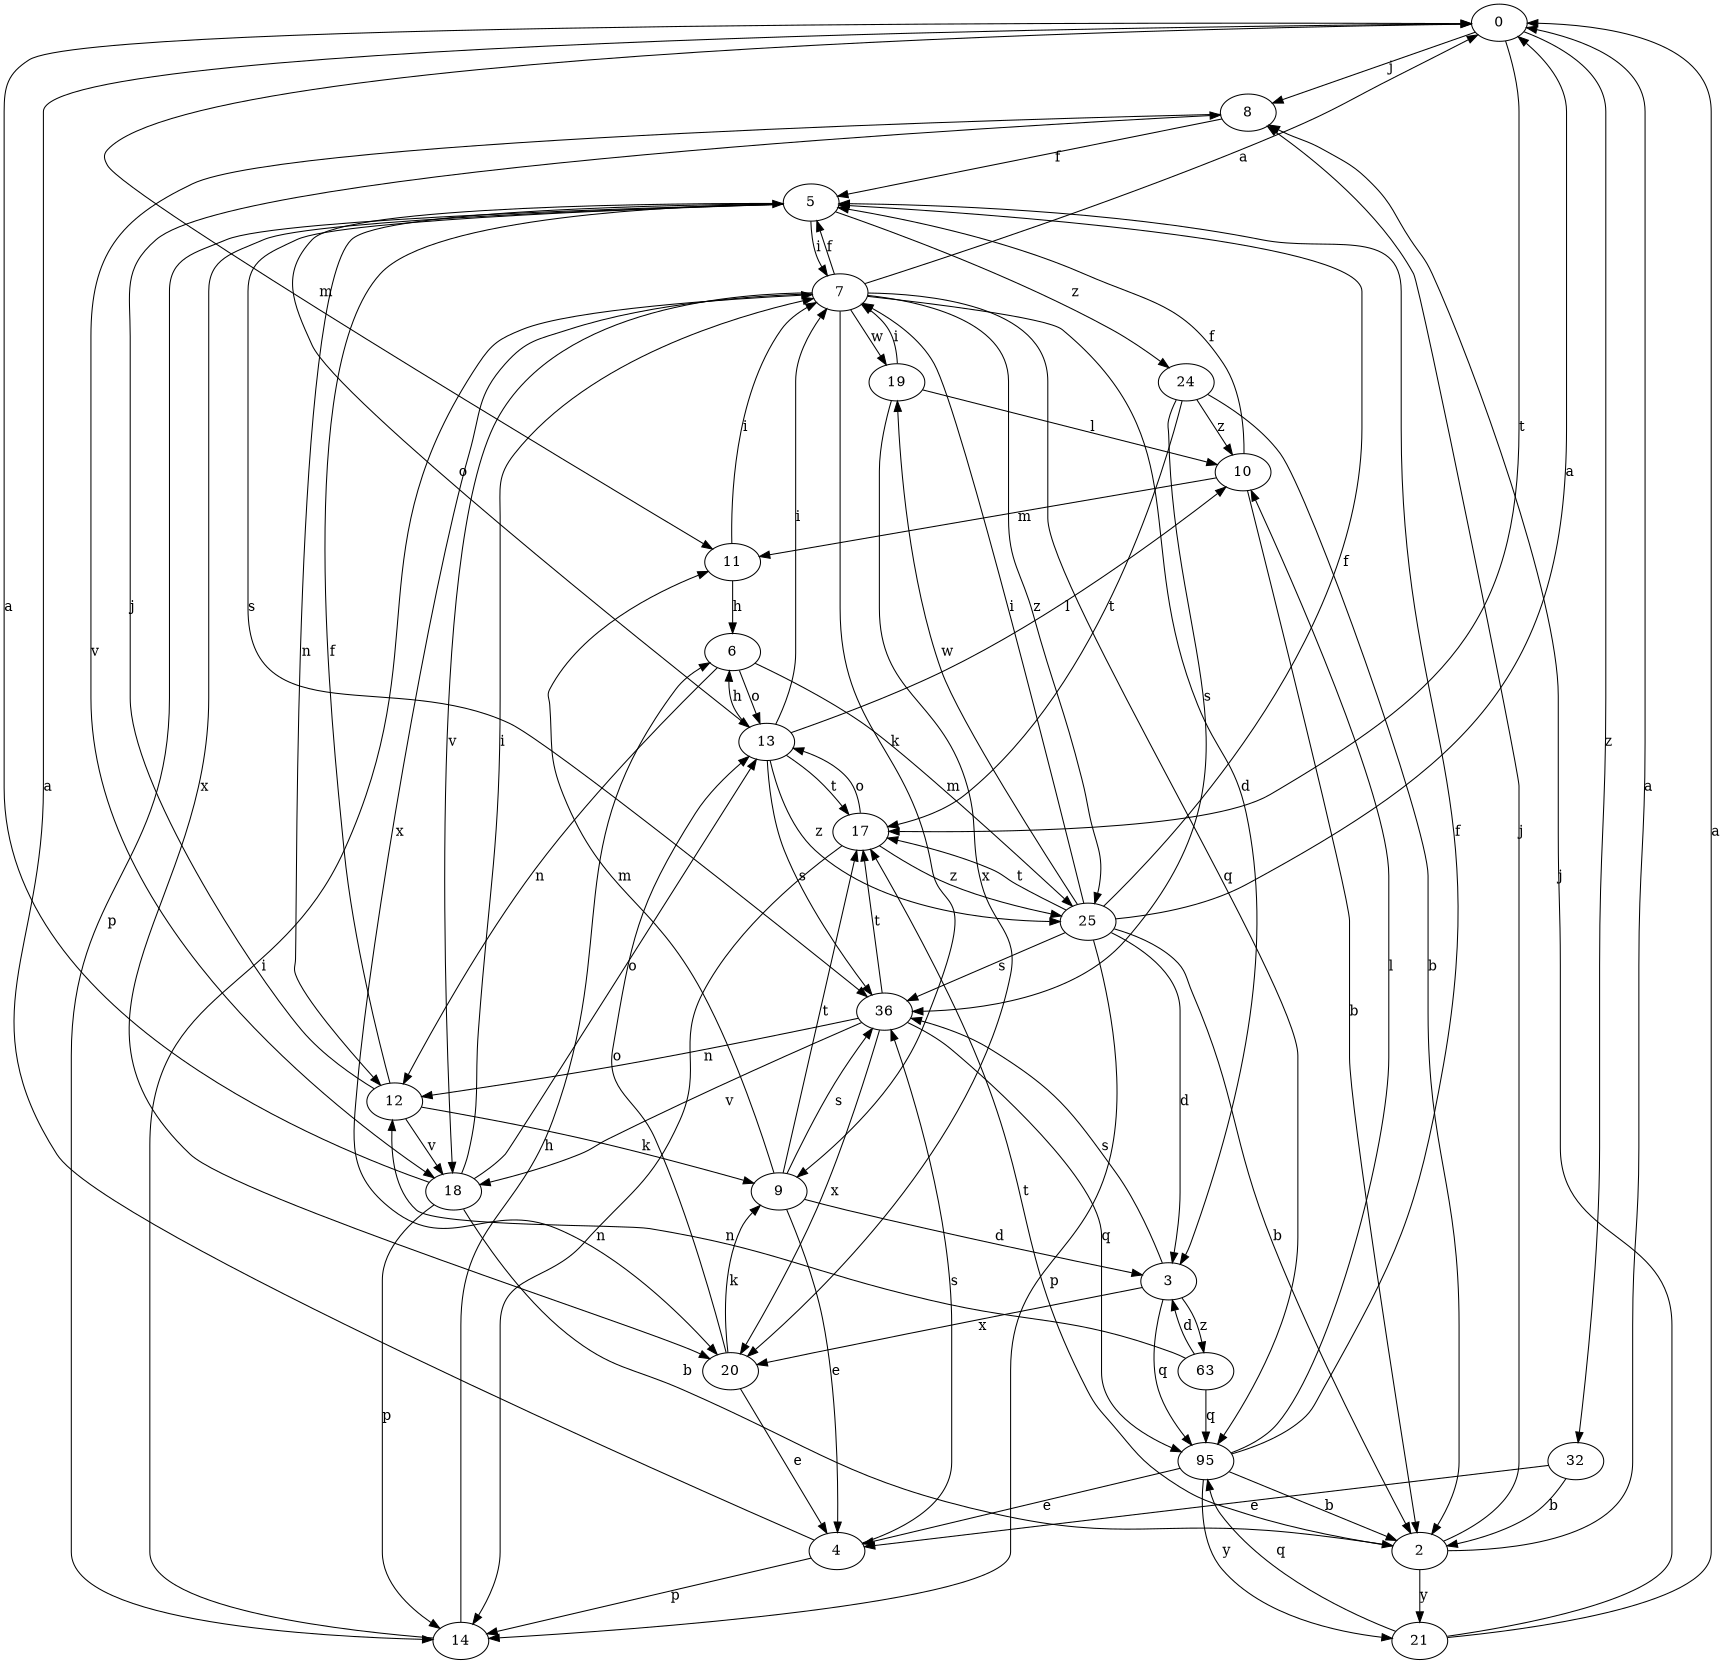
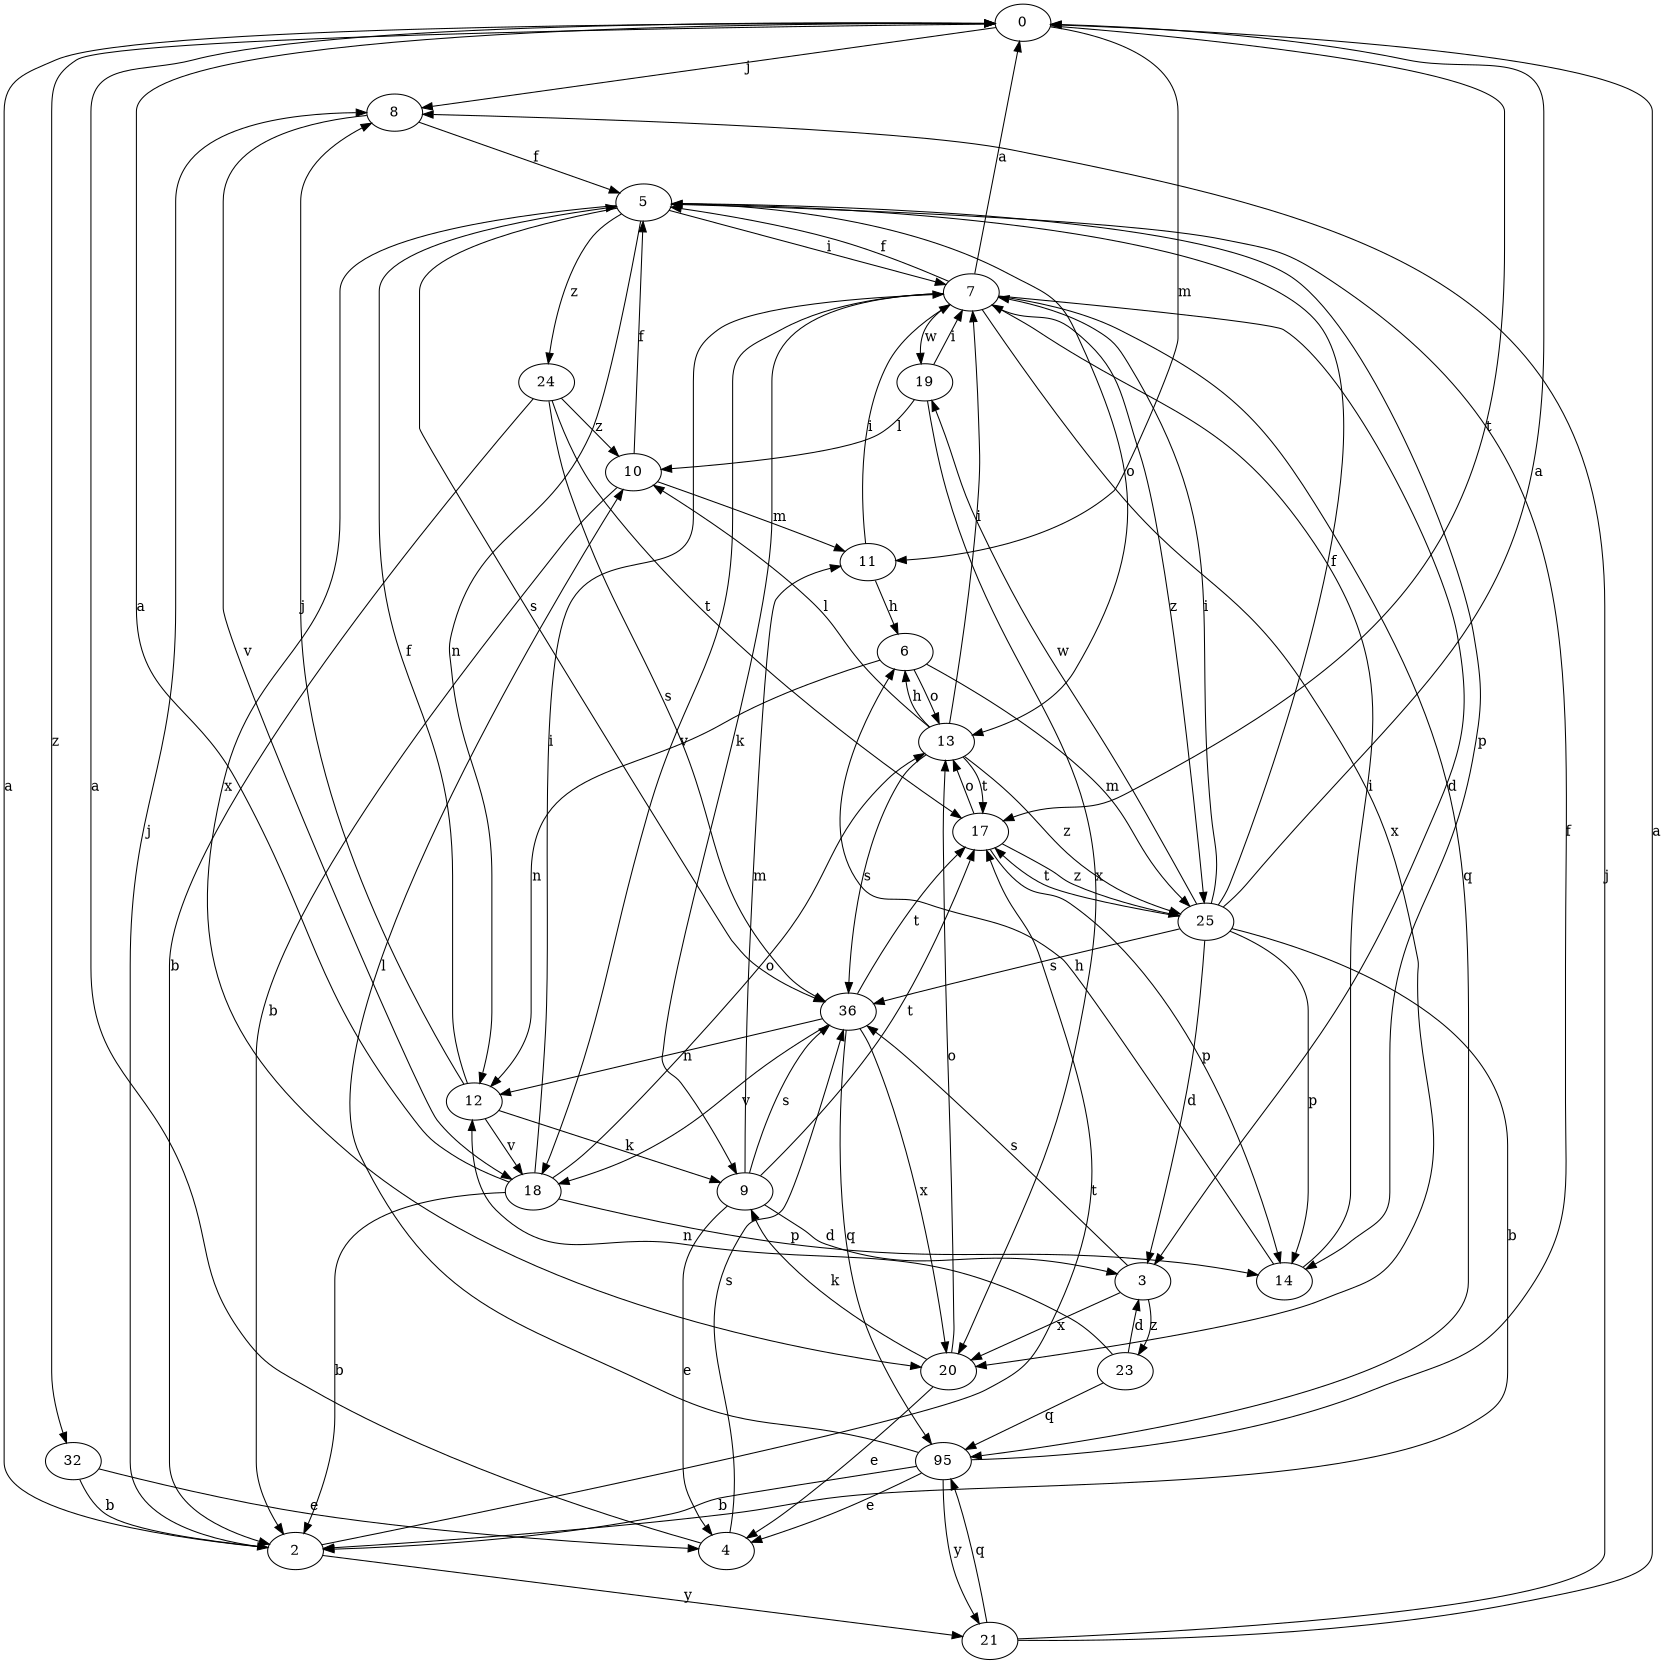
(601, 1236) -> (1207, 1057)
(1206, 1371) -> (1125, 1371)
(1155, 1372) -> none
(654, 1595) -> none
